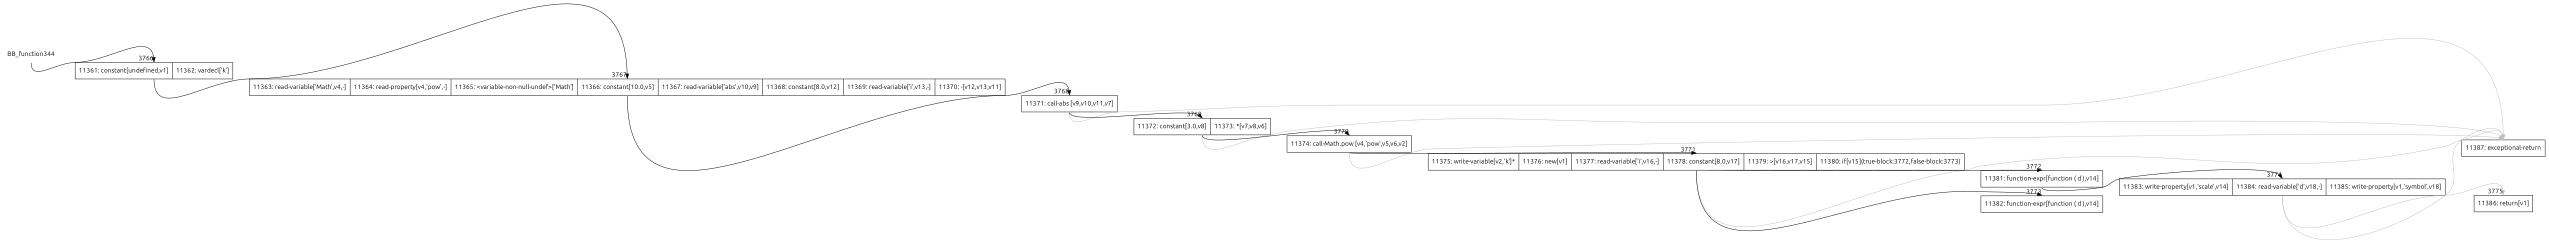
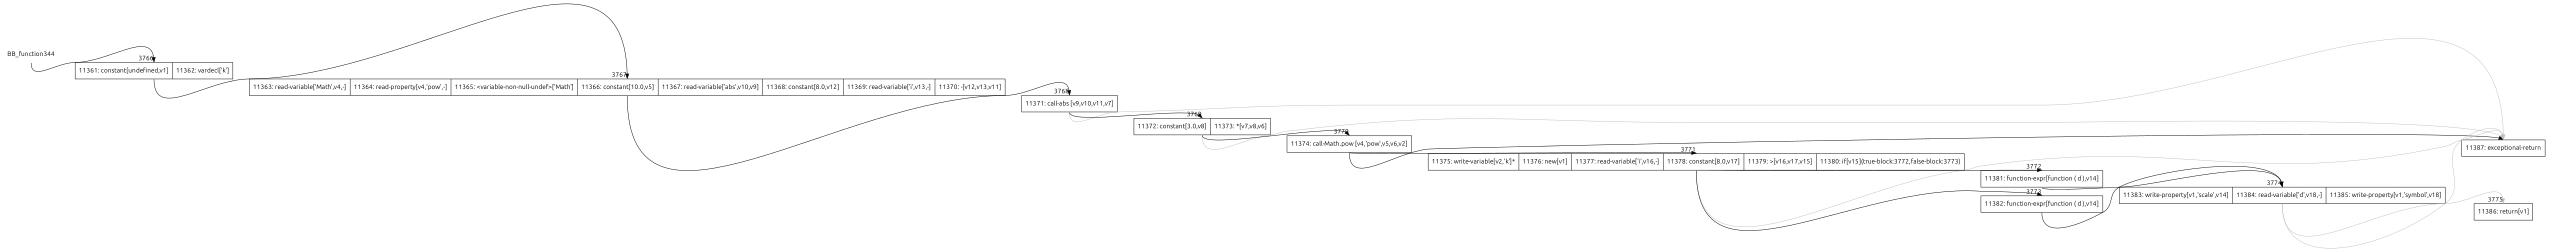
(1918, 139) -> (1918, 139)
none -> (2150, 177)
